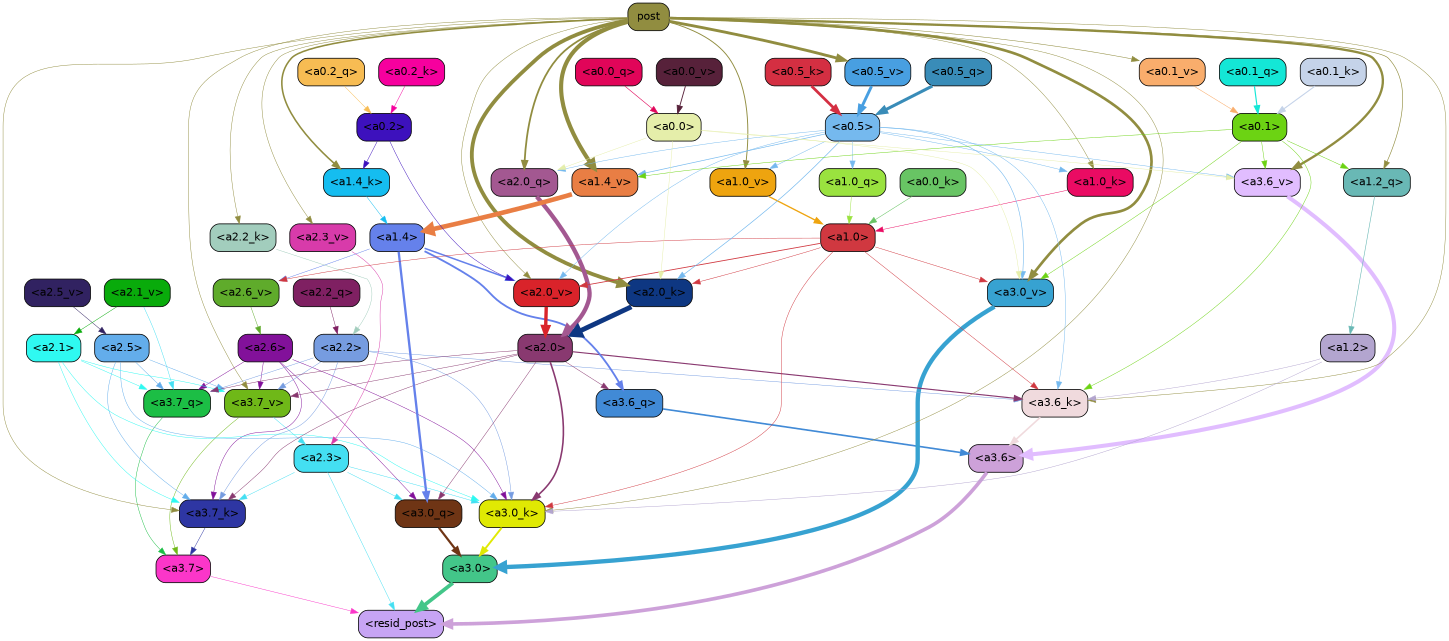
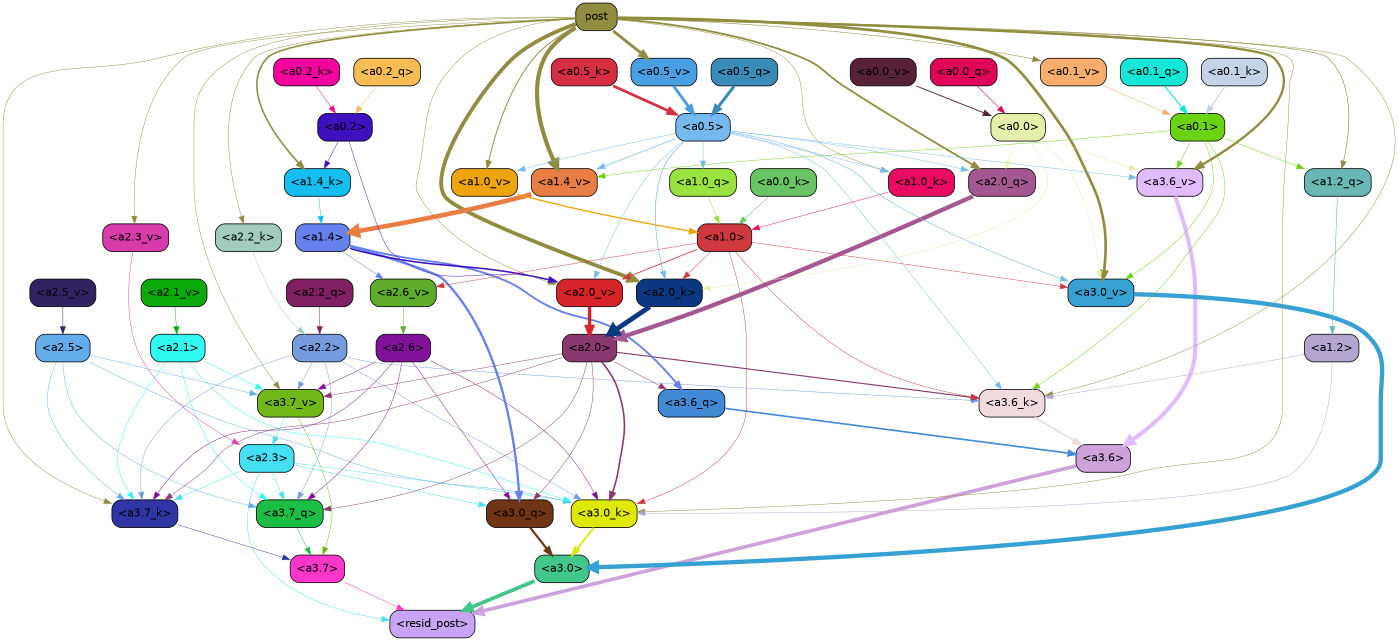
(465, 263) -> (489, 269)
(159, 344) -> (277, 483)
